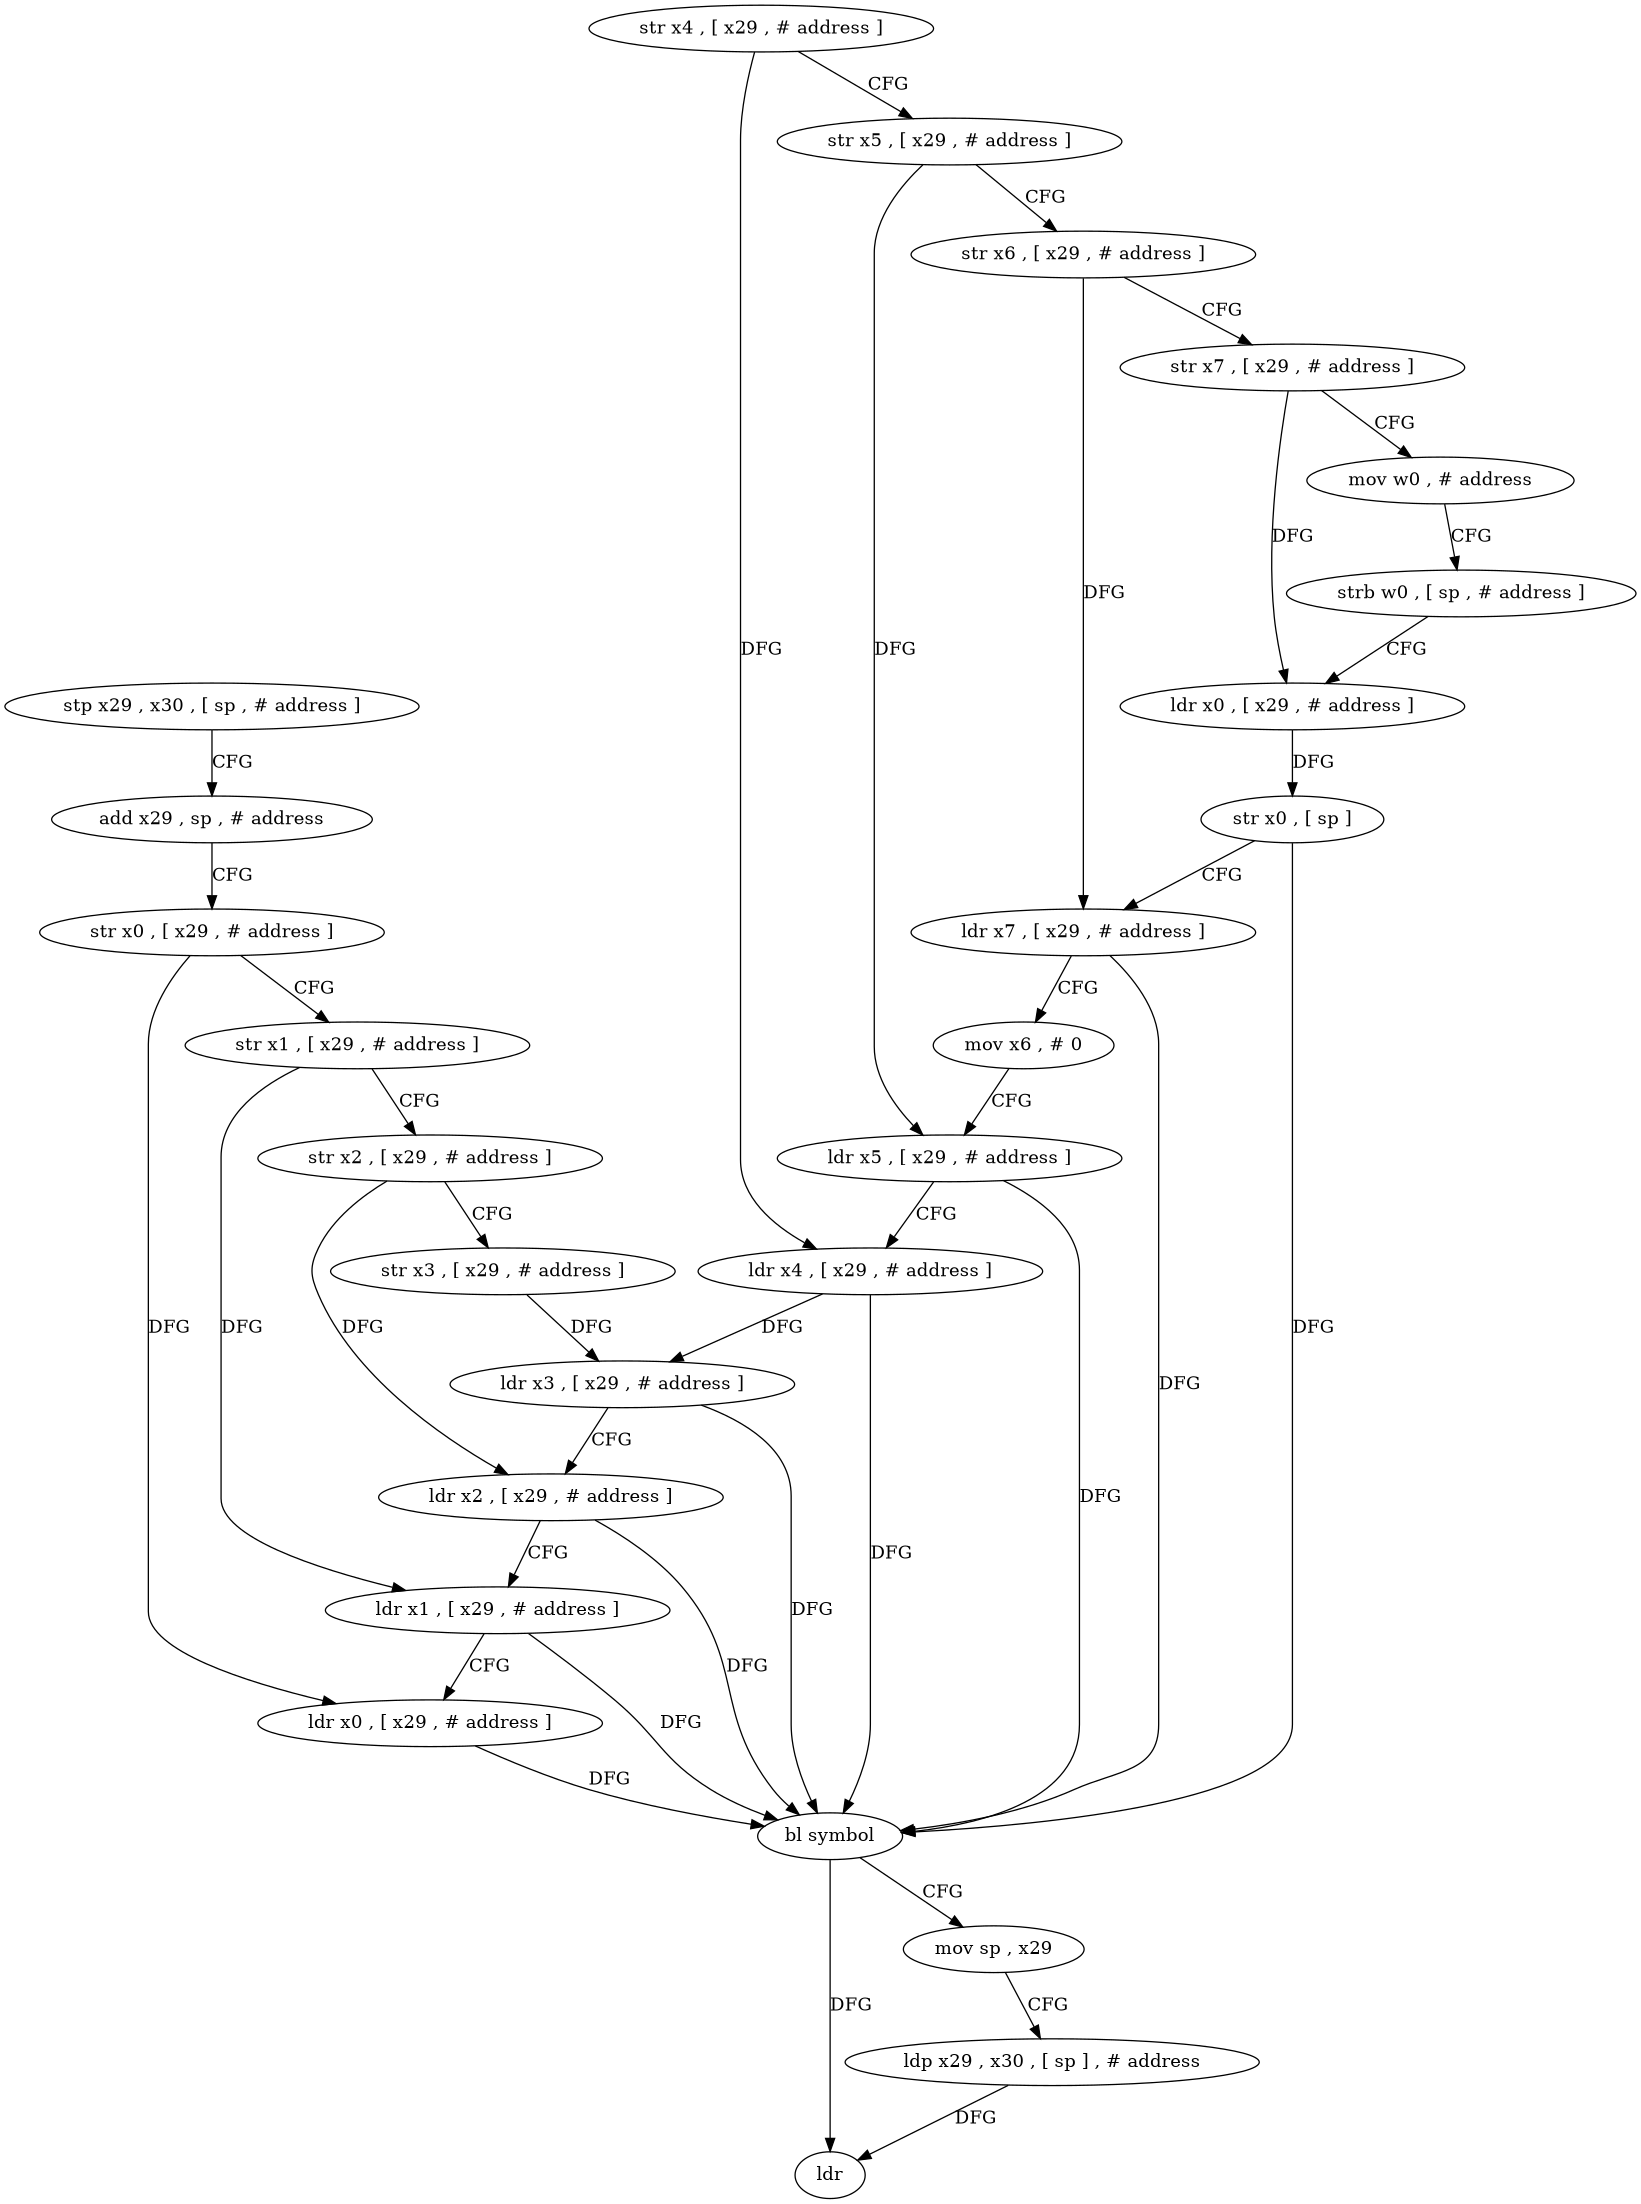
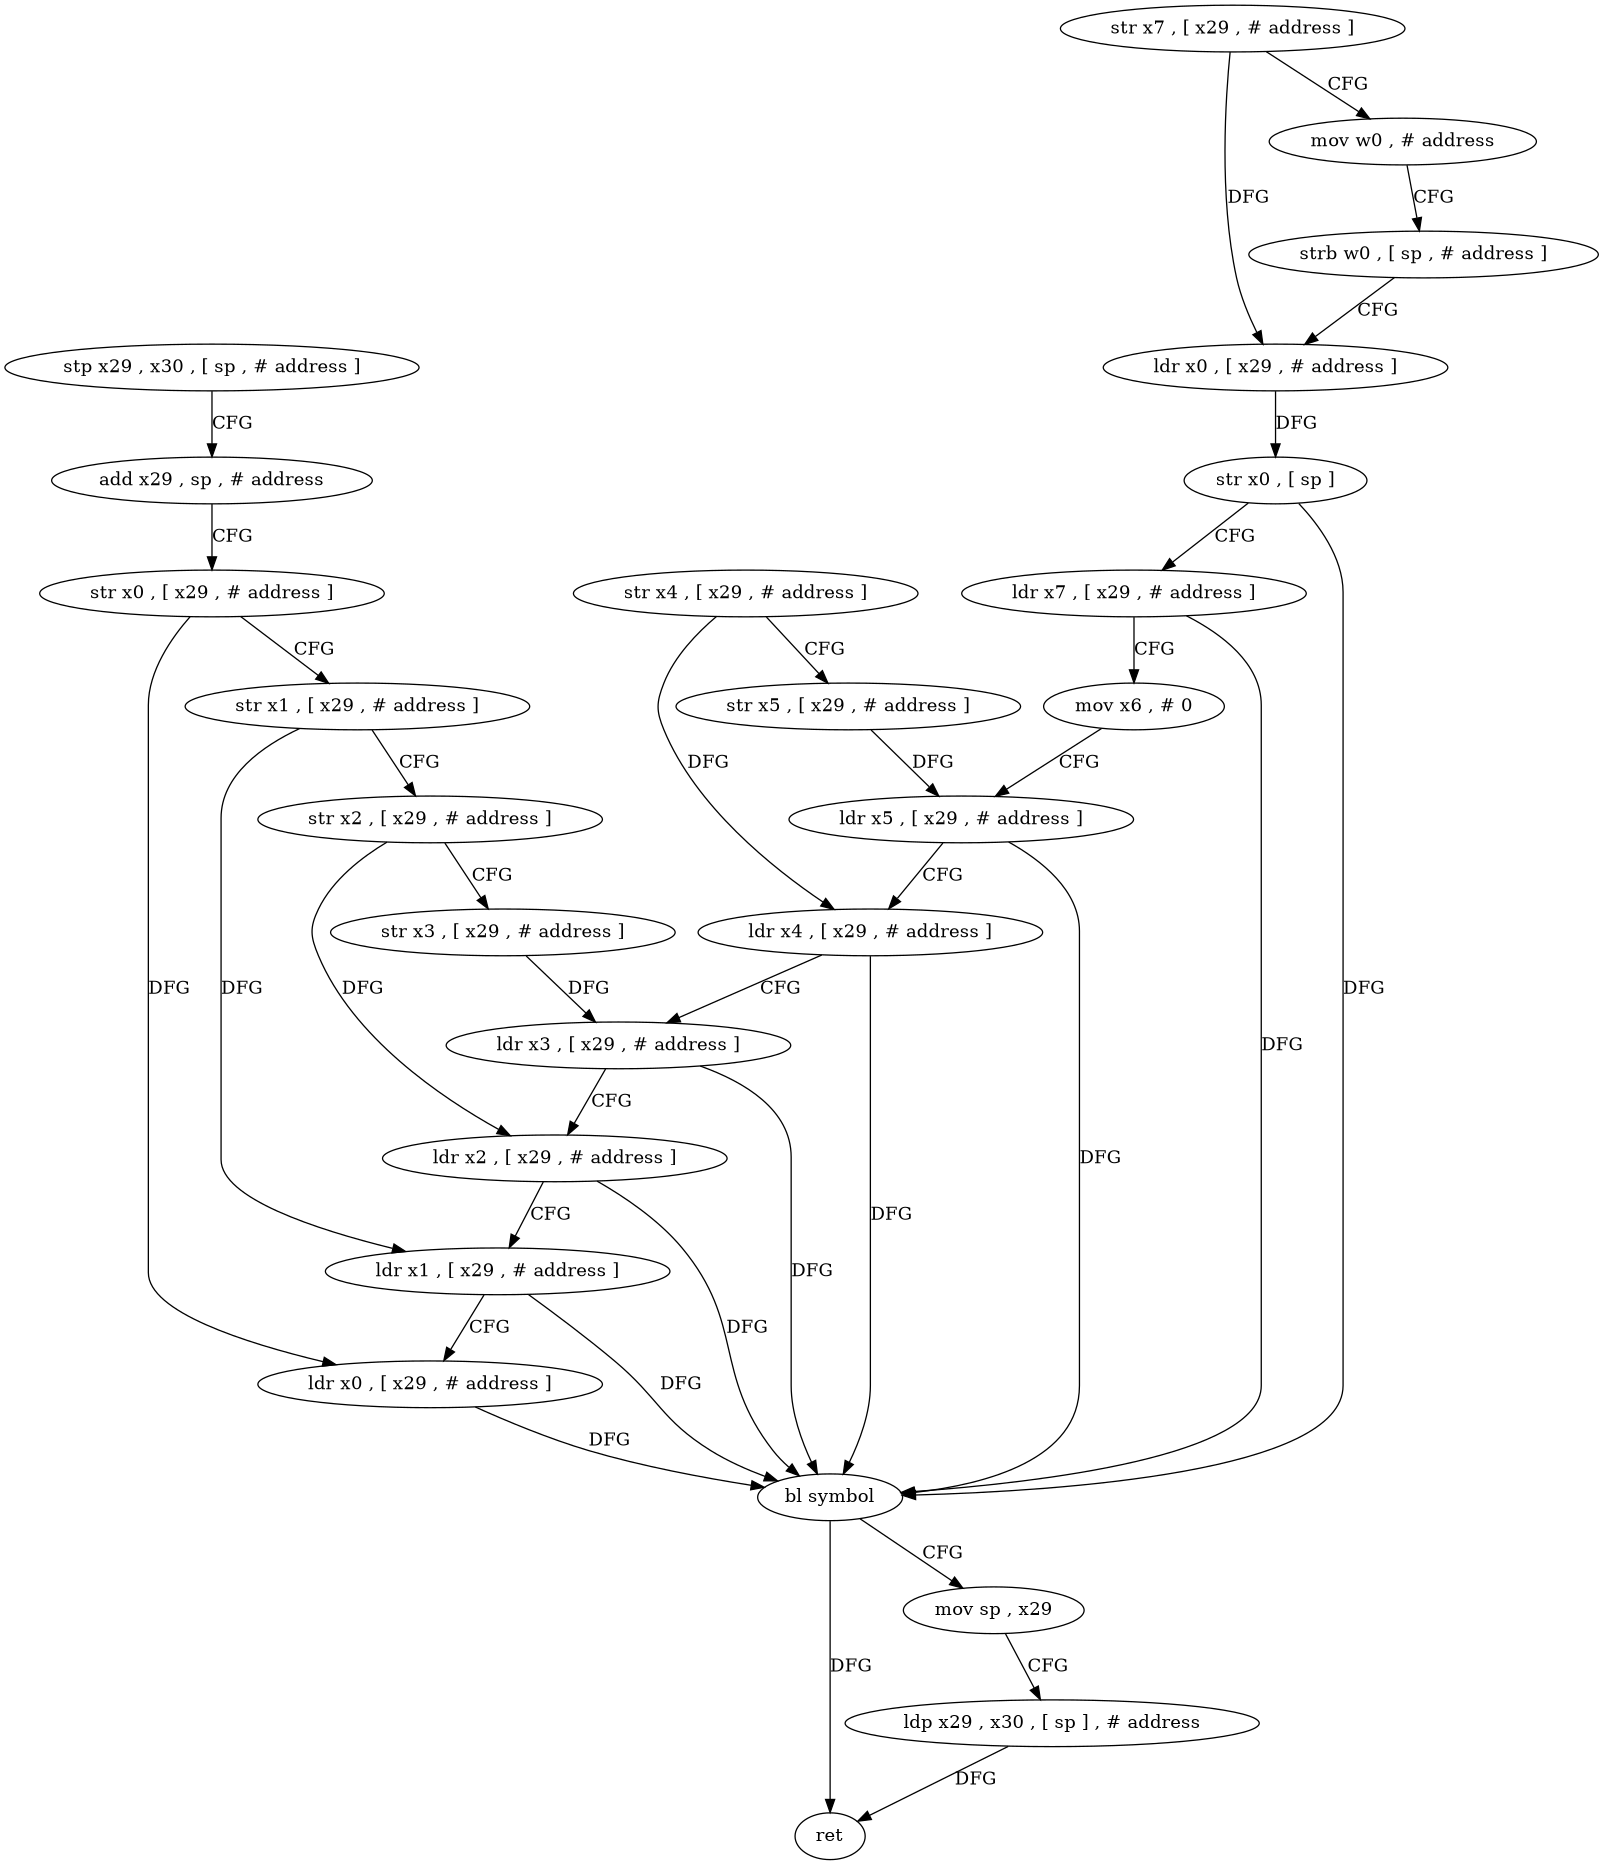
(1083, 255) -> none
(783, 1328) -> (781, 989)
(830, 2175) -> (830, 1836)
